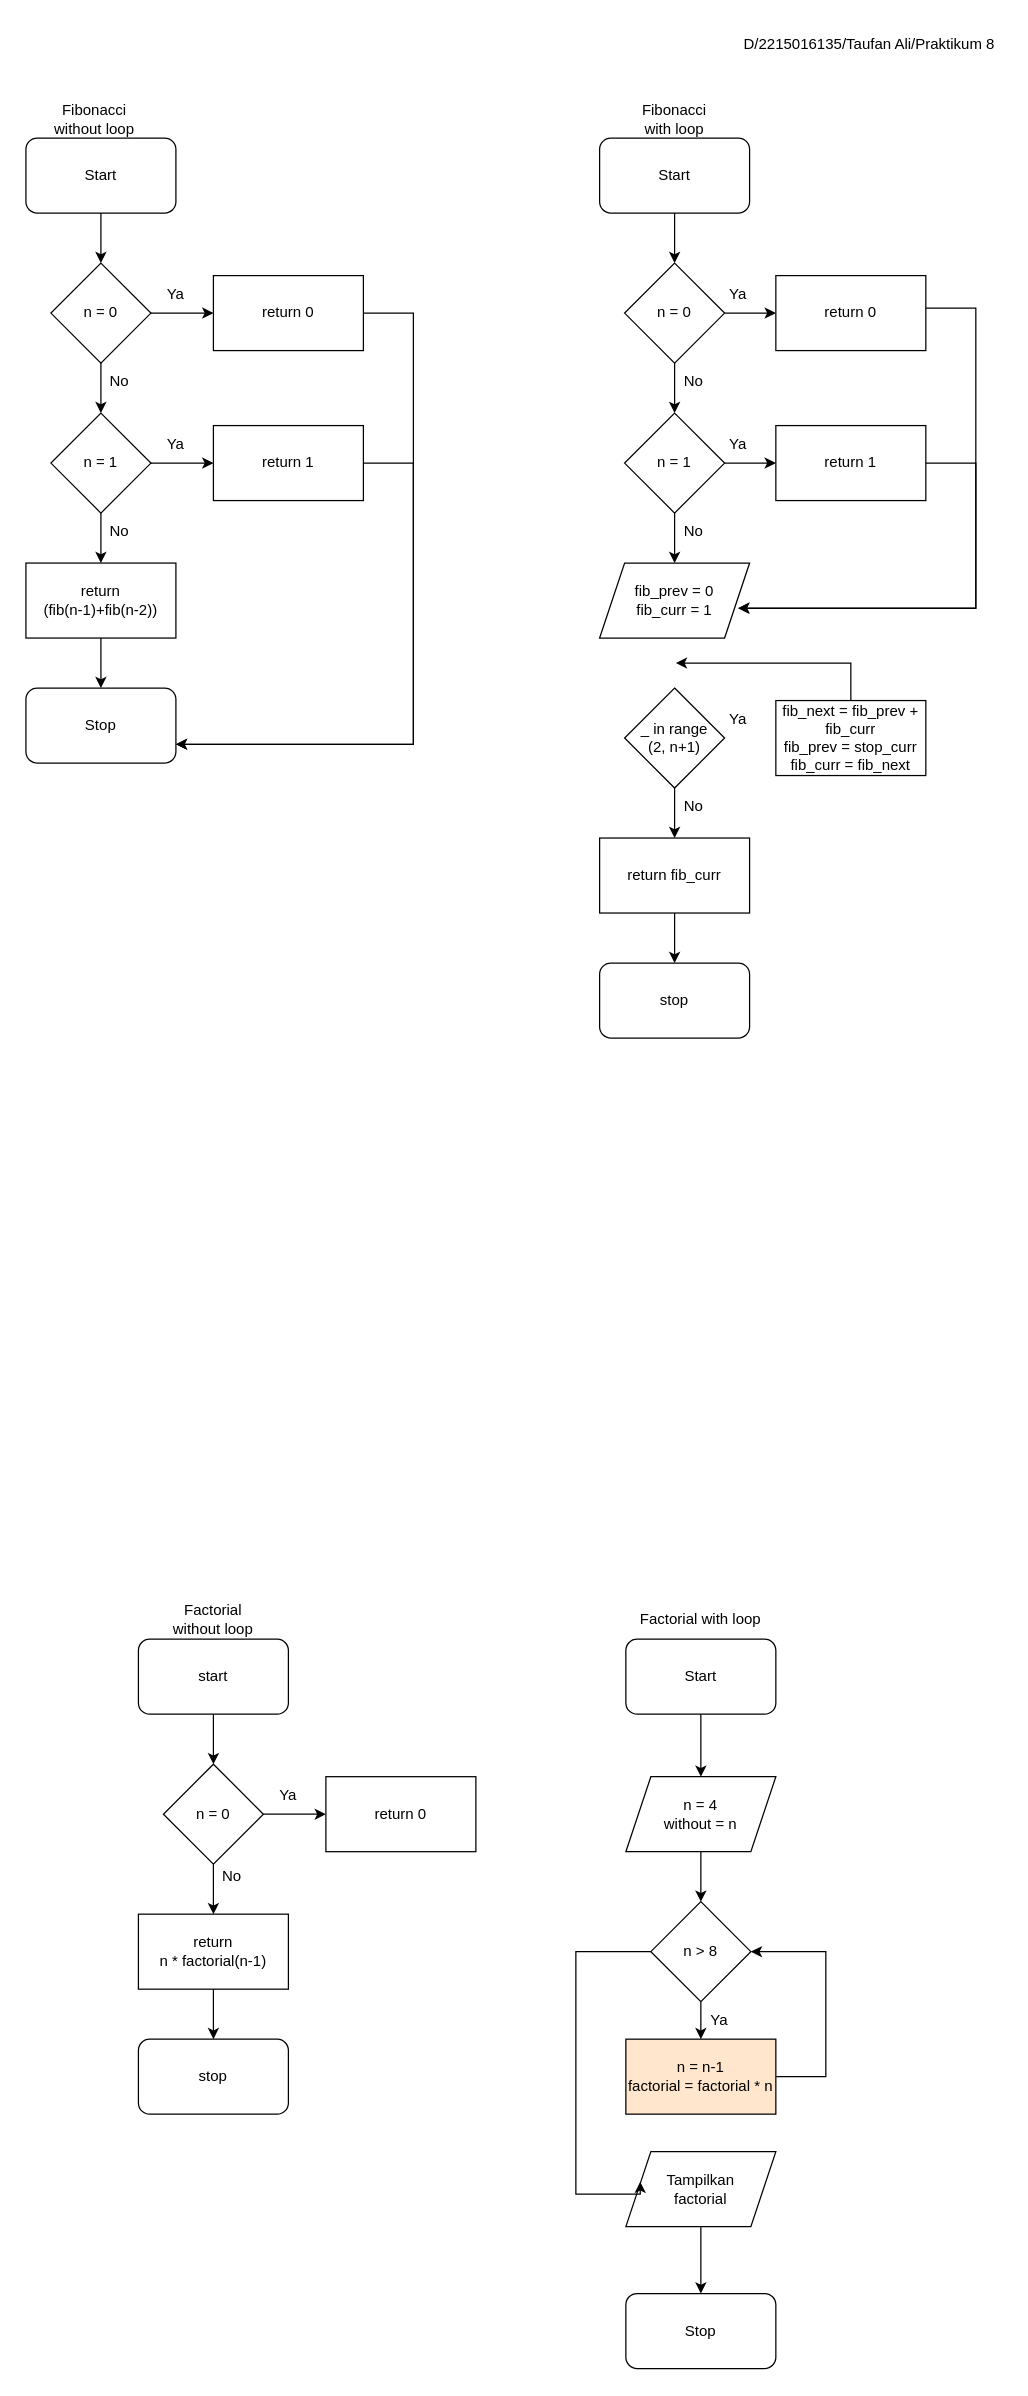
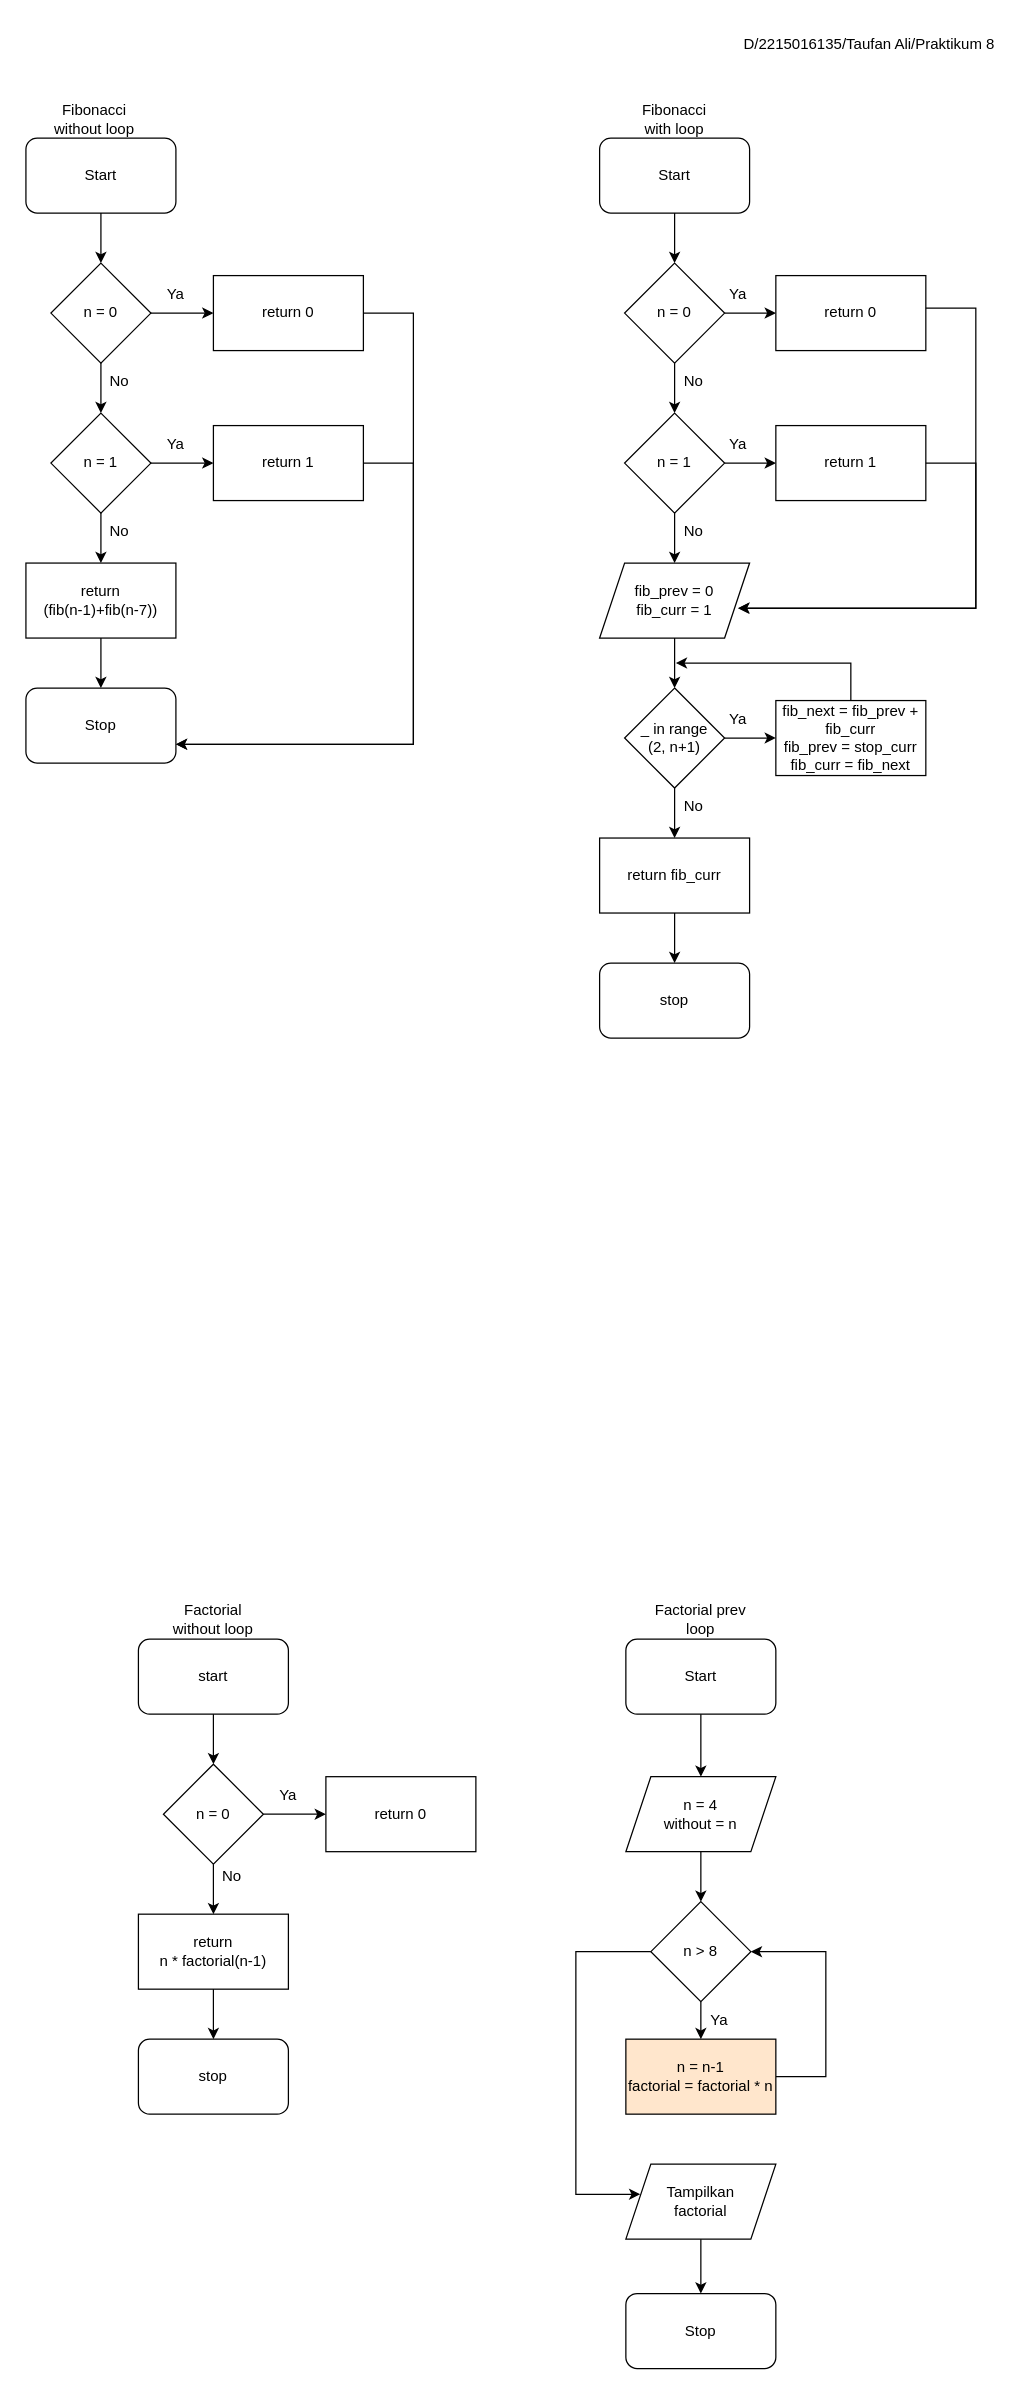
(101, 601) -> (101, 601)
none -> (674, 659)
none -> (746, 738)
(701, 1619) -> (701, 1619)
(701, 2189) -> (701, 2202)
